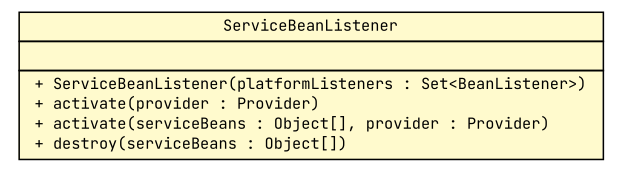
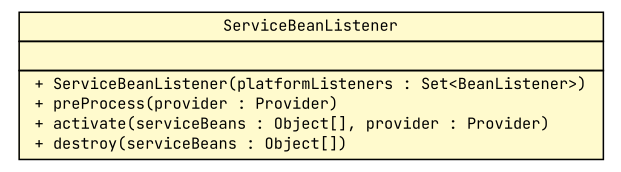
(178, 104) -> (187, 104)
